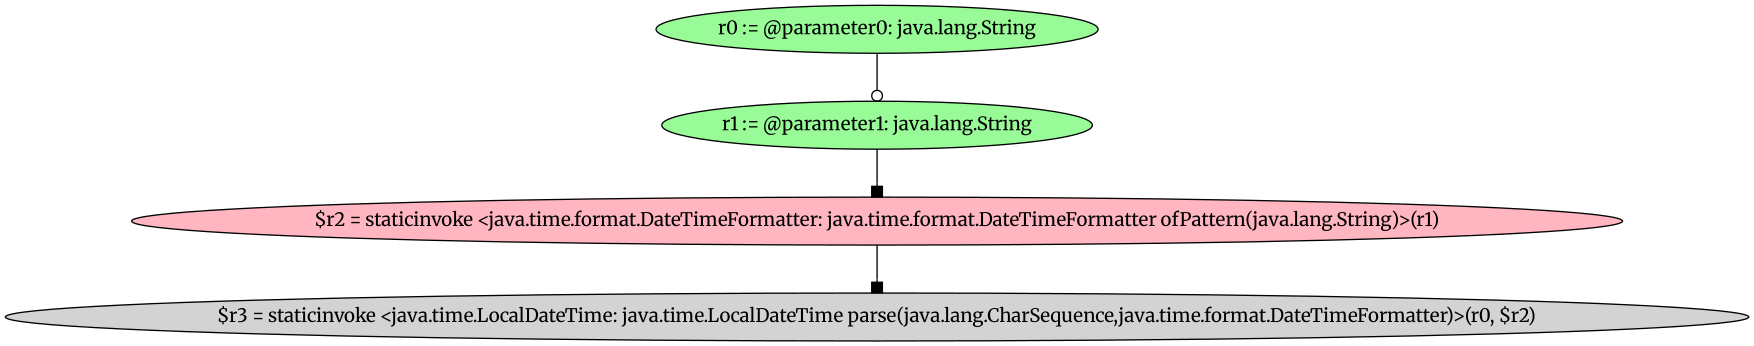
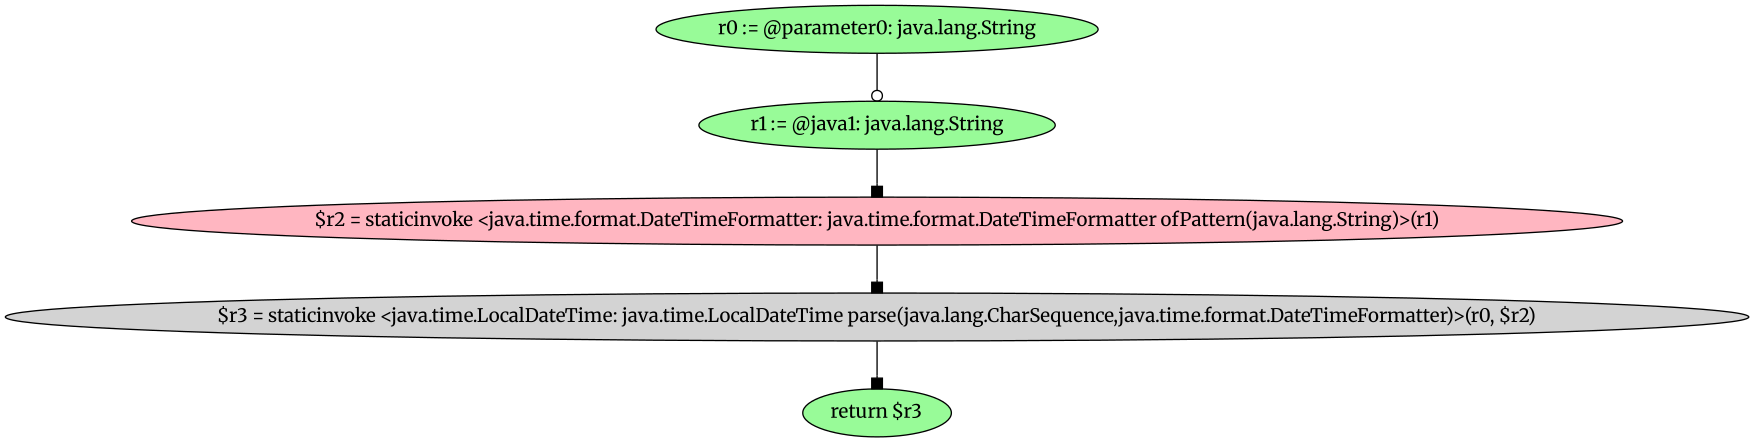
(877, 125) -> (877, 125)
none -> (877, 413)
